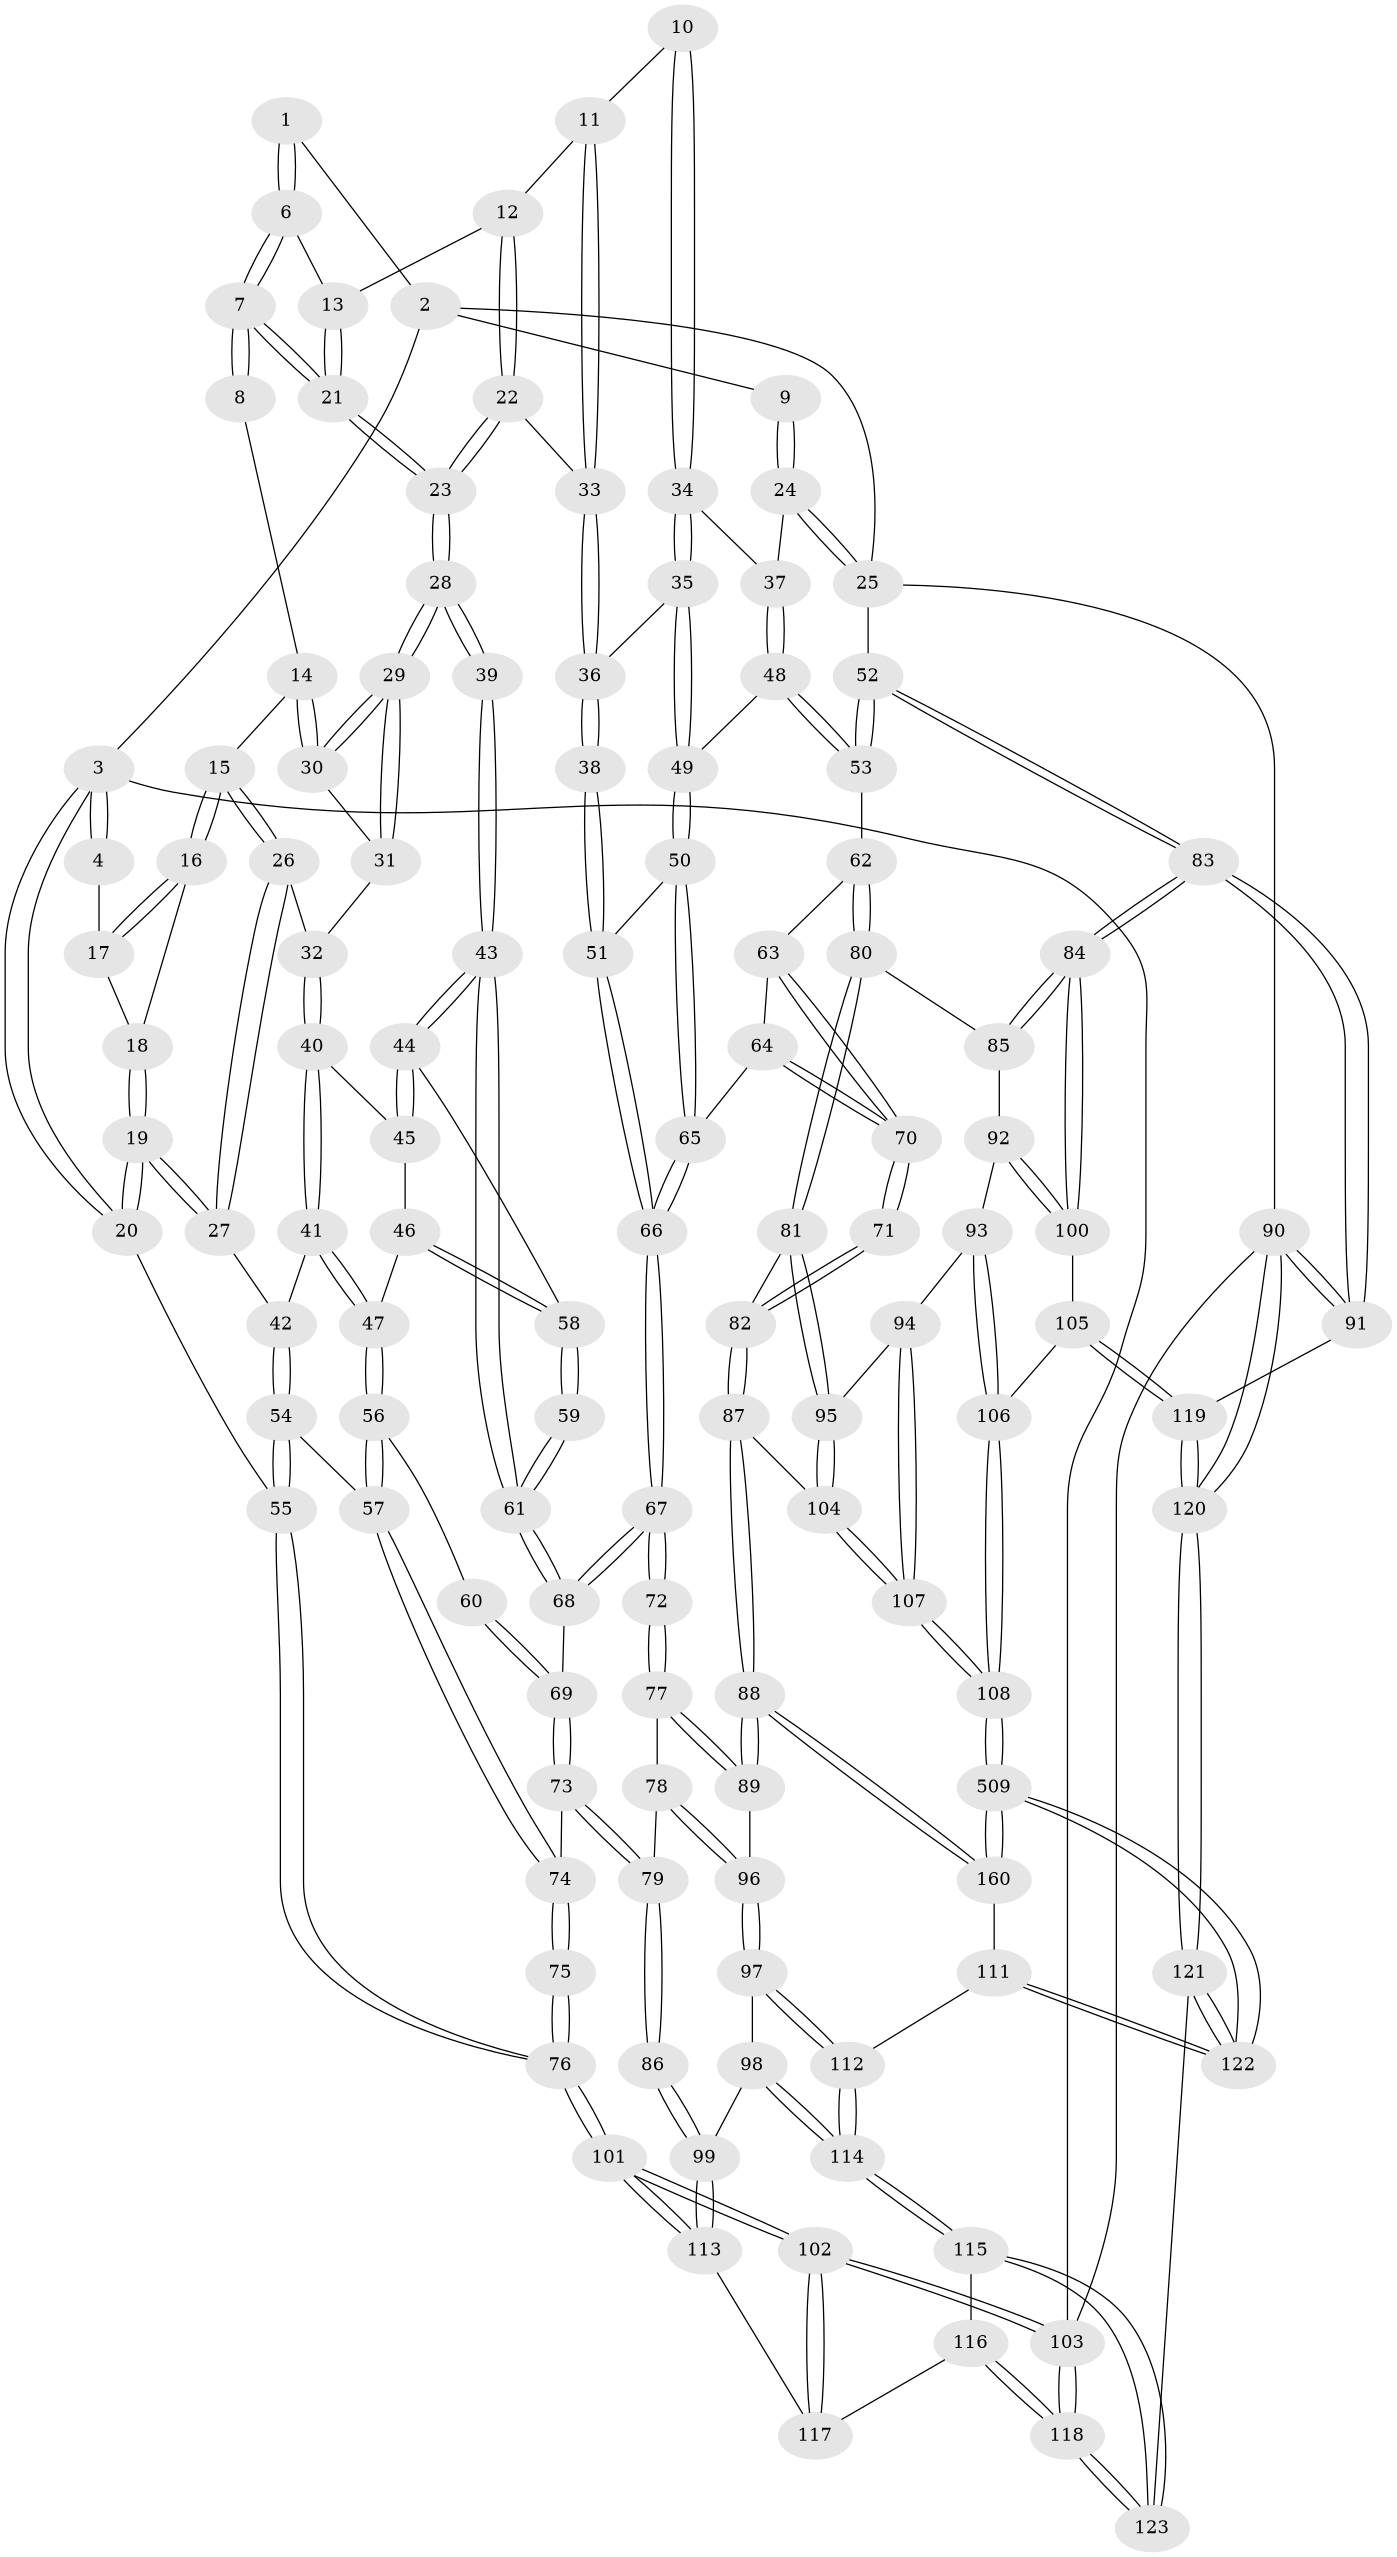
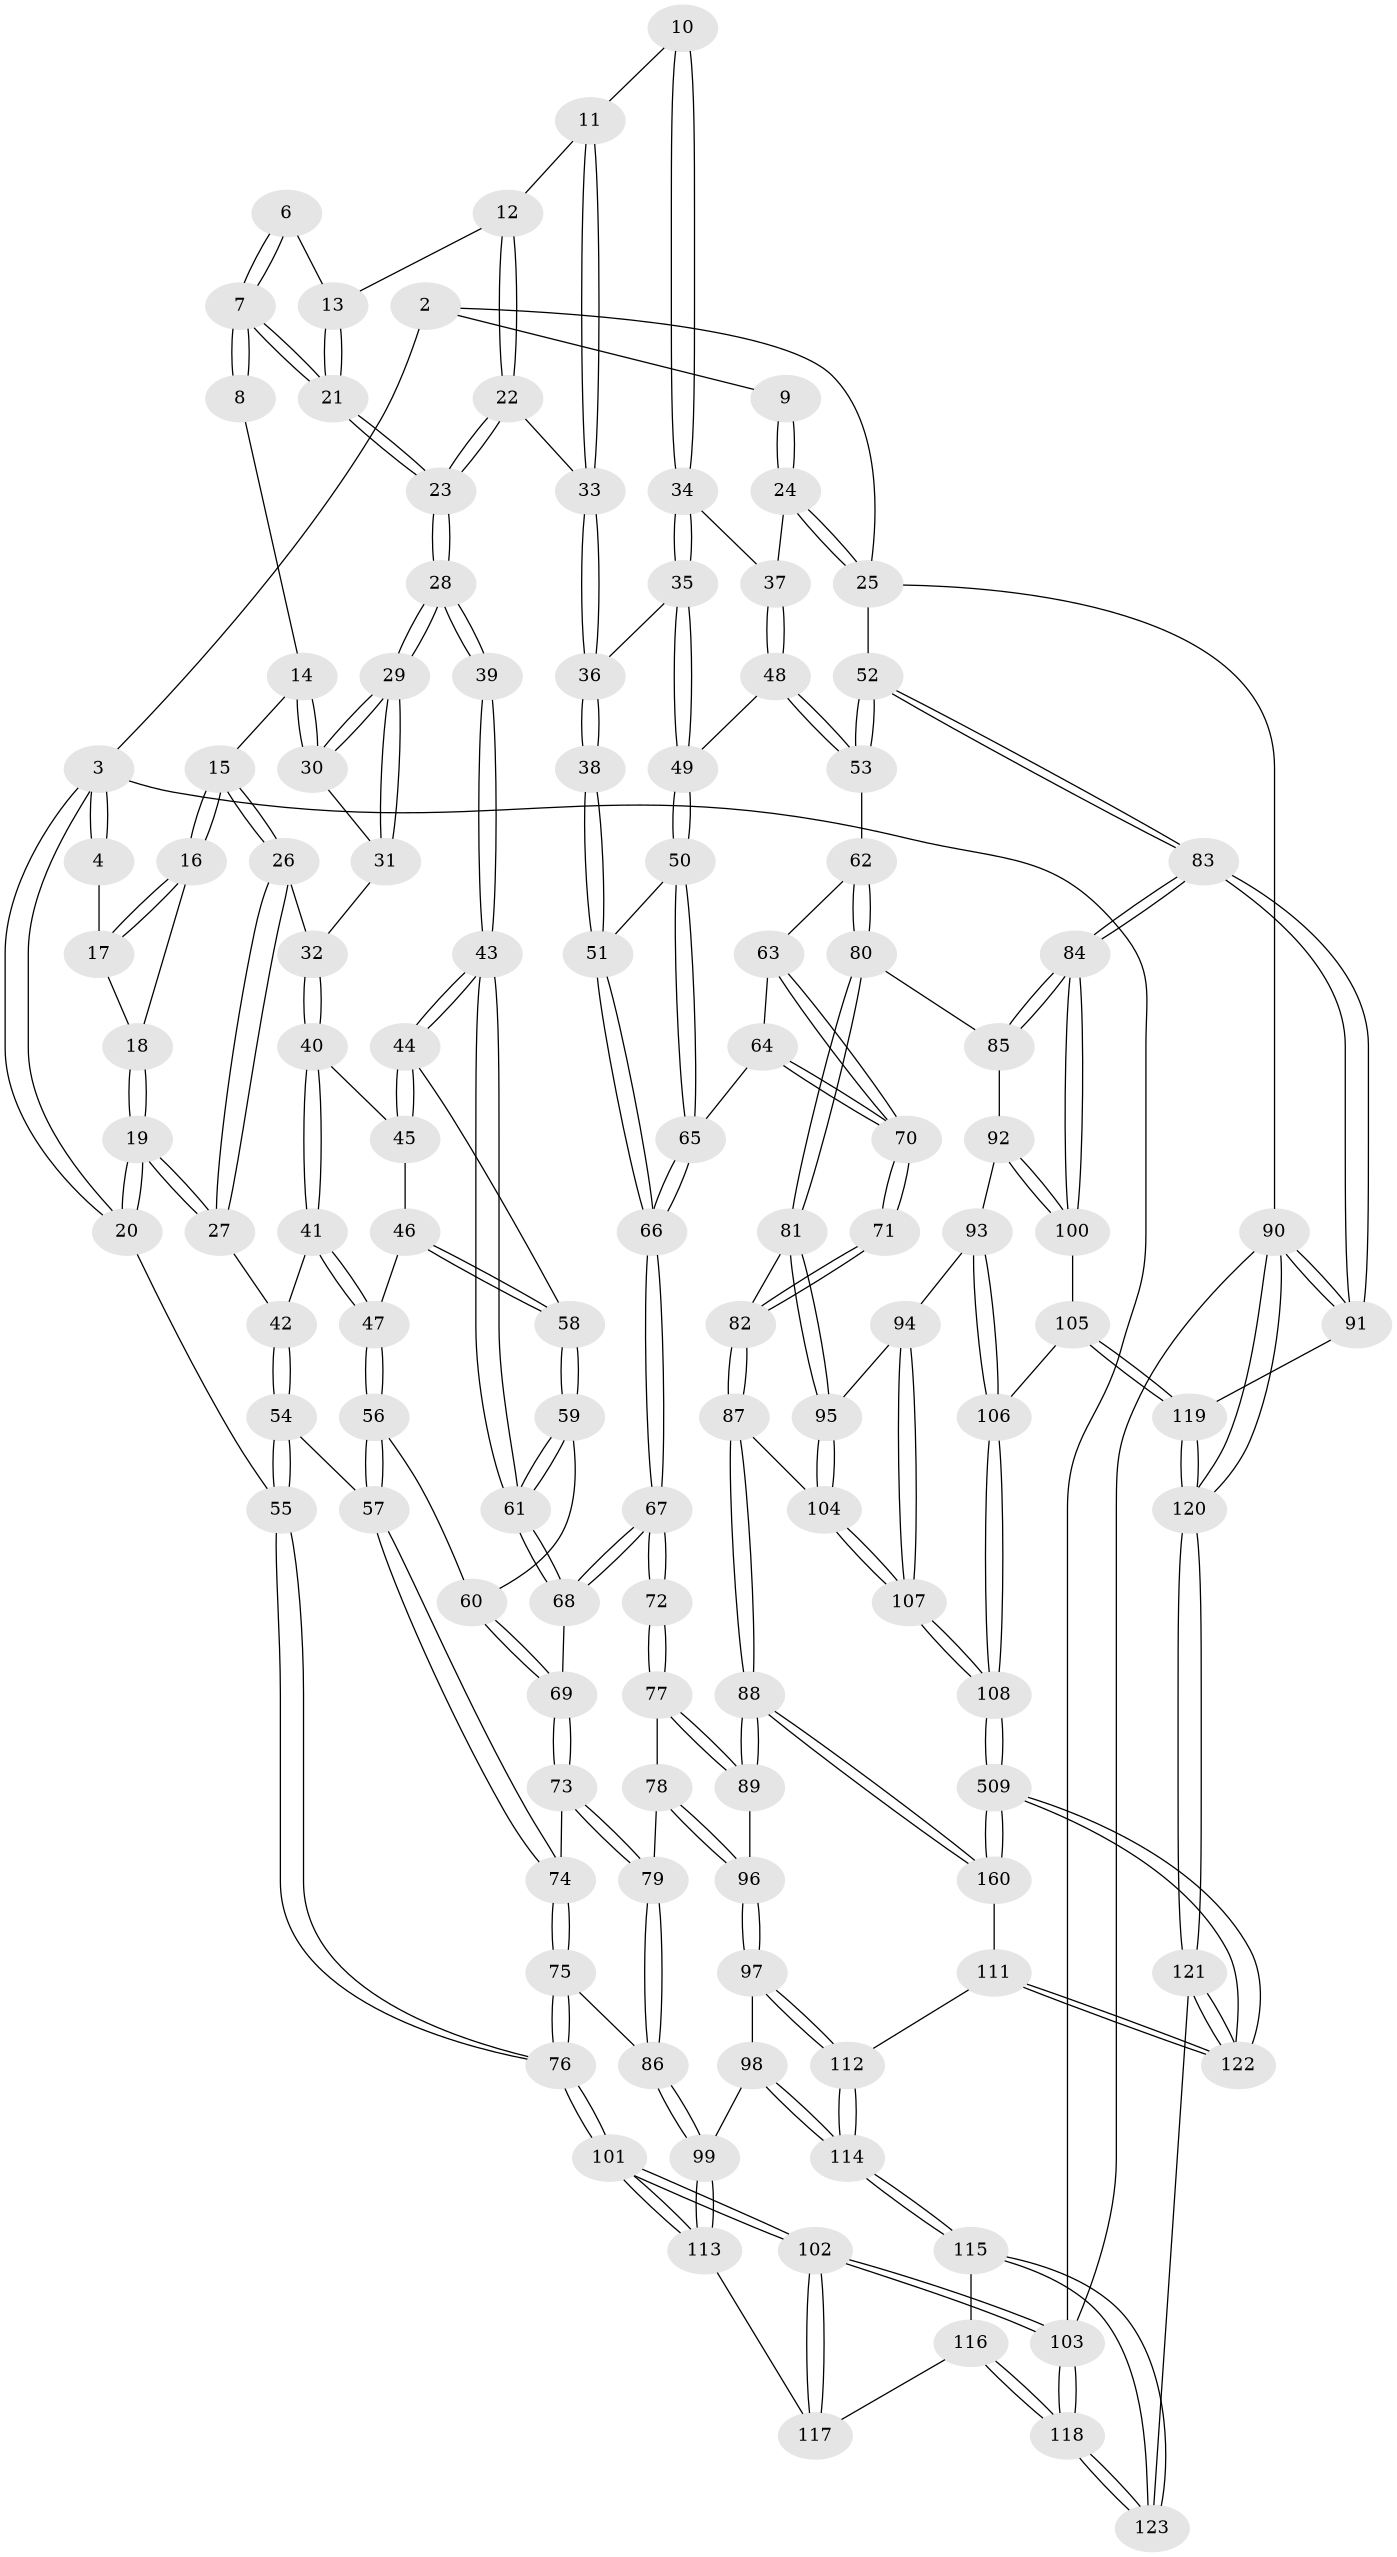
(287, 121) -> none
none -> (564, 1529)
none -> (607, 2019)
